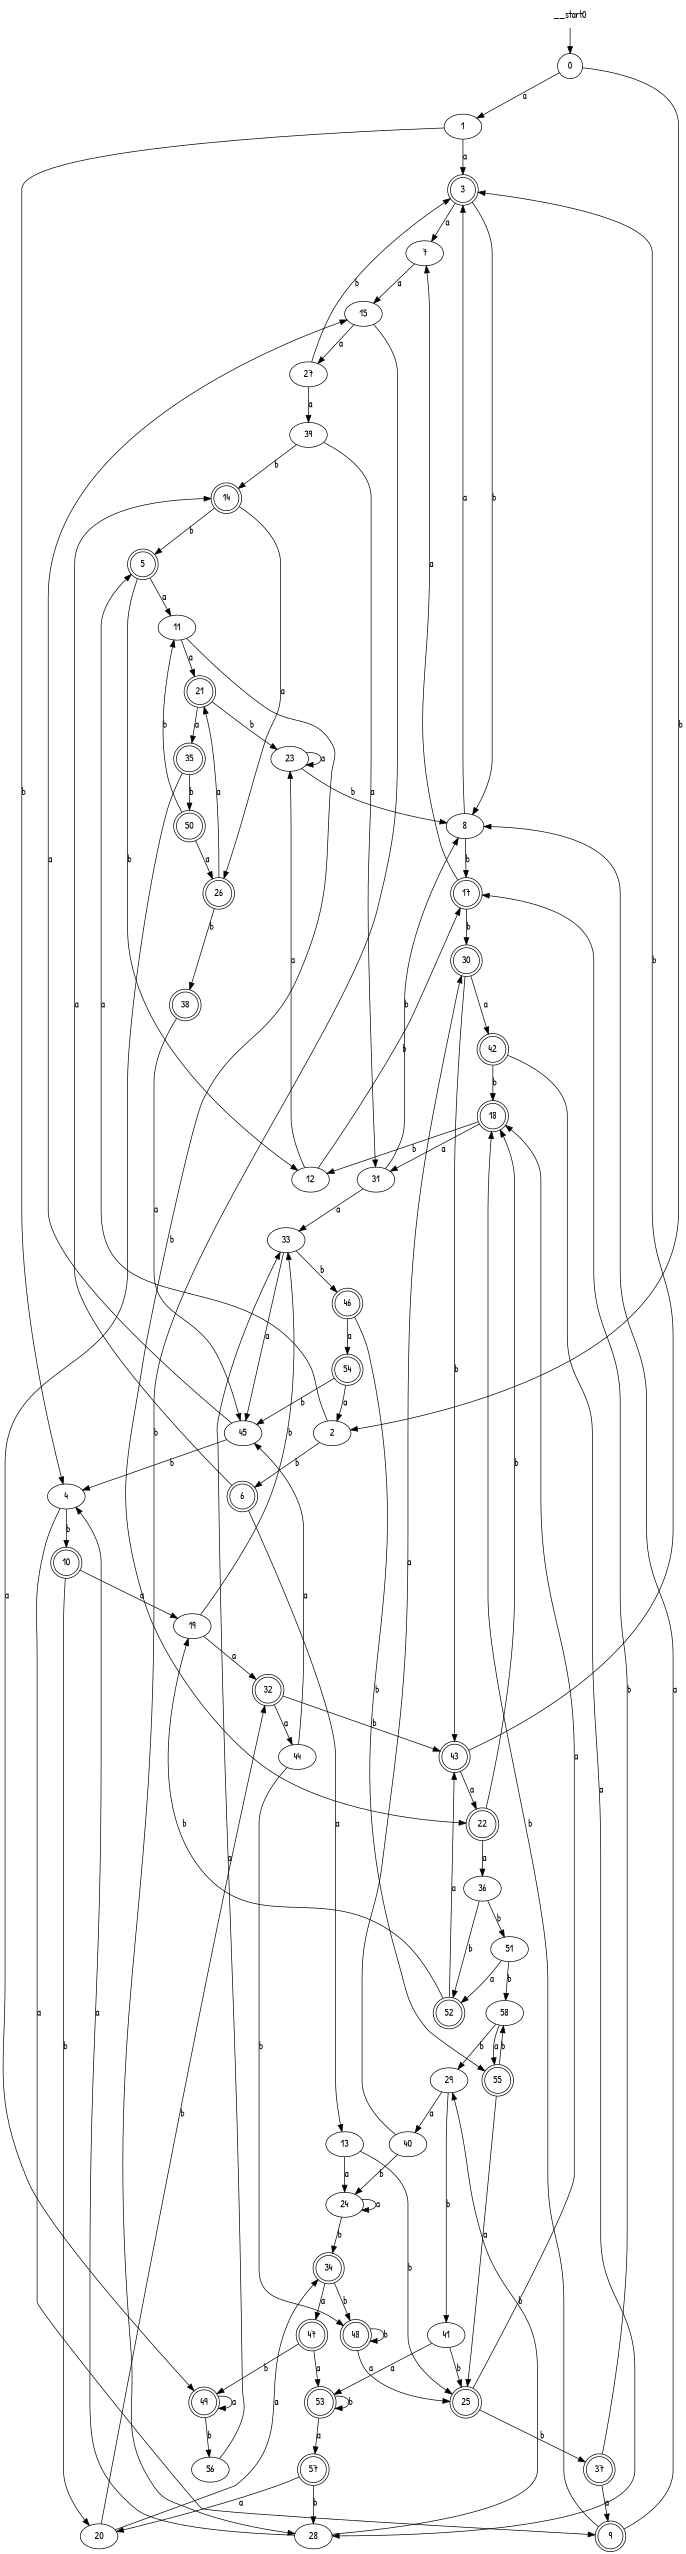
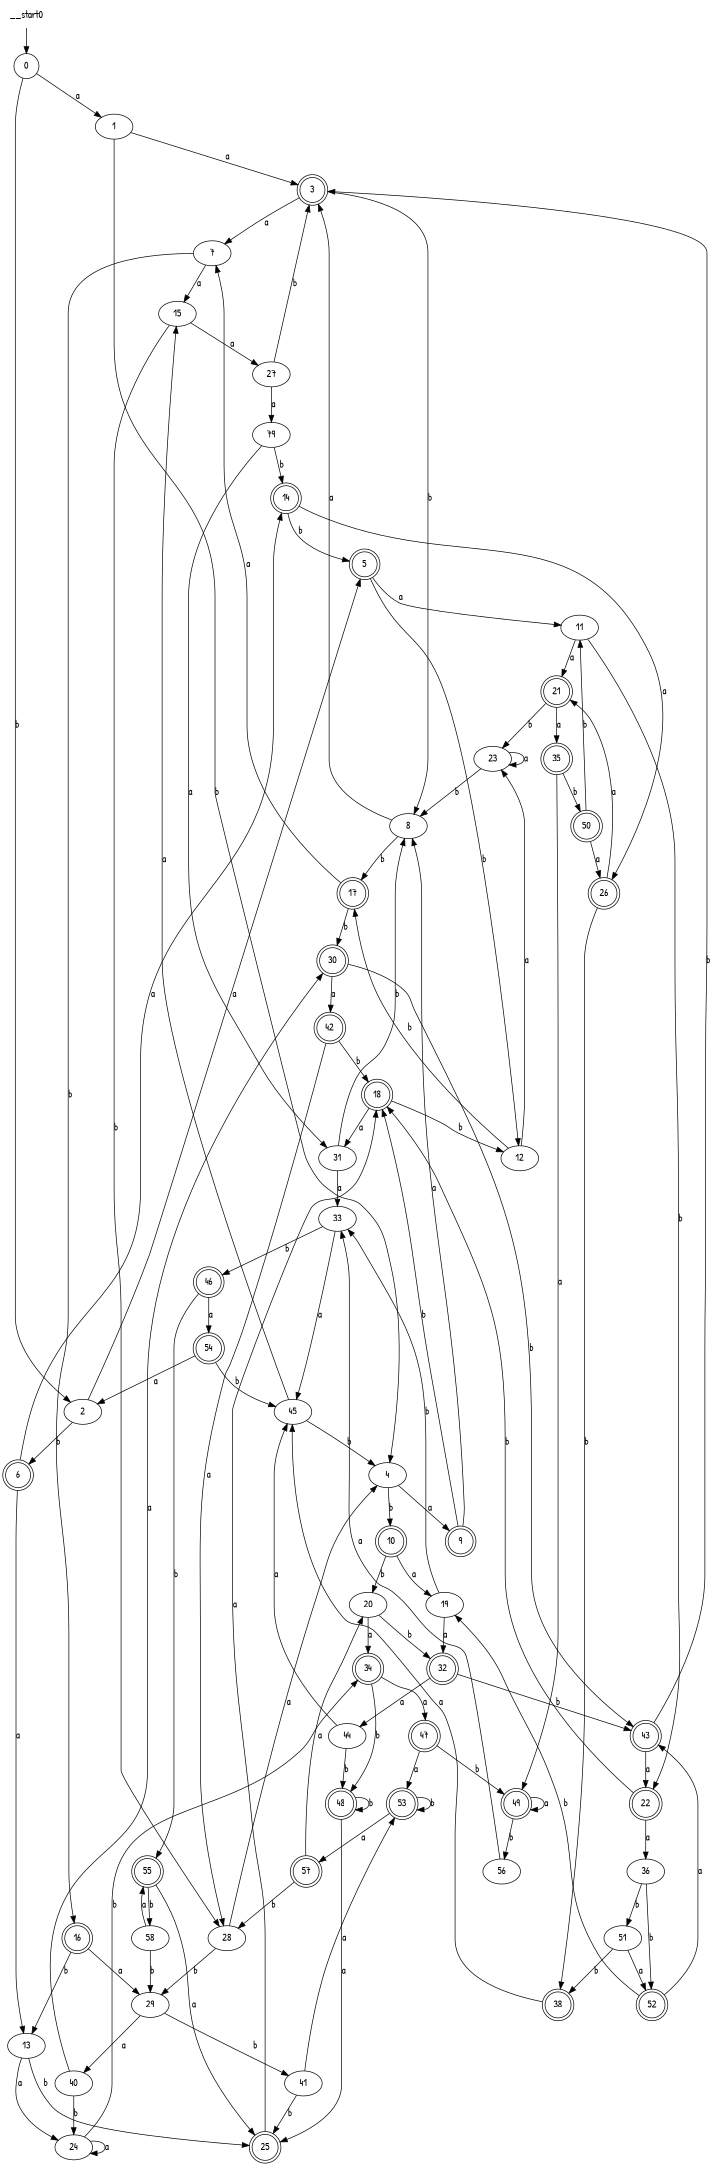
(308, 435) -> (271, 435)
none -> (77, 1938)
(507, 1978) -> (593, 1969)
(599, 2470) -> none
